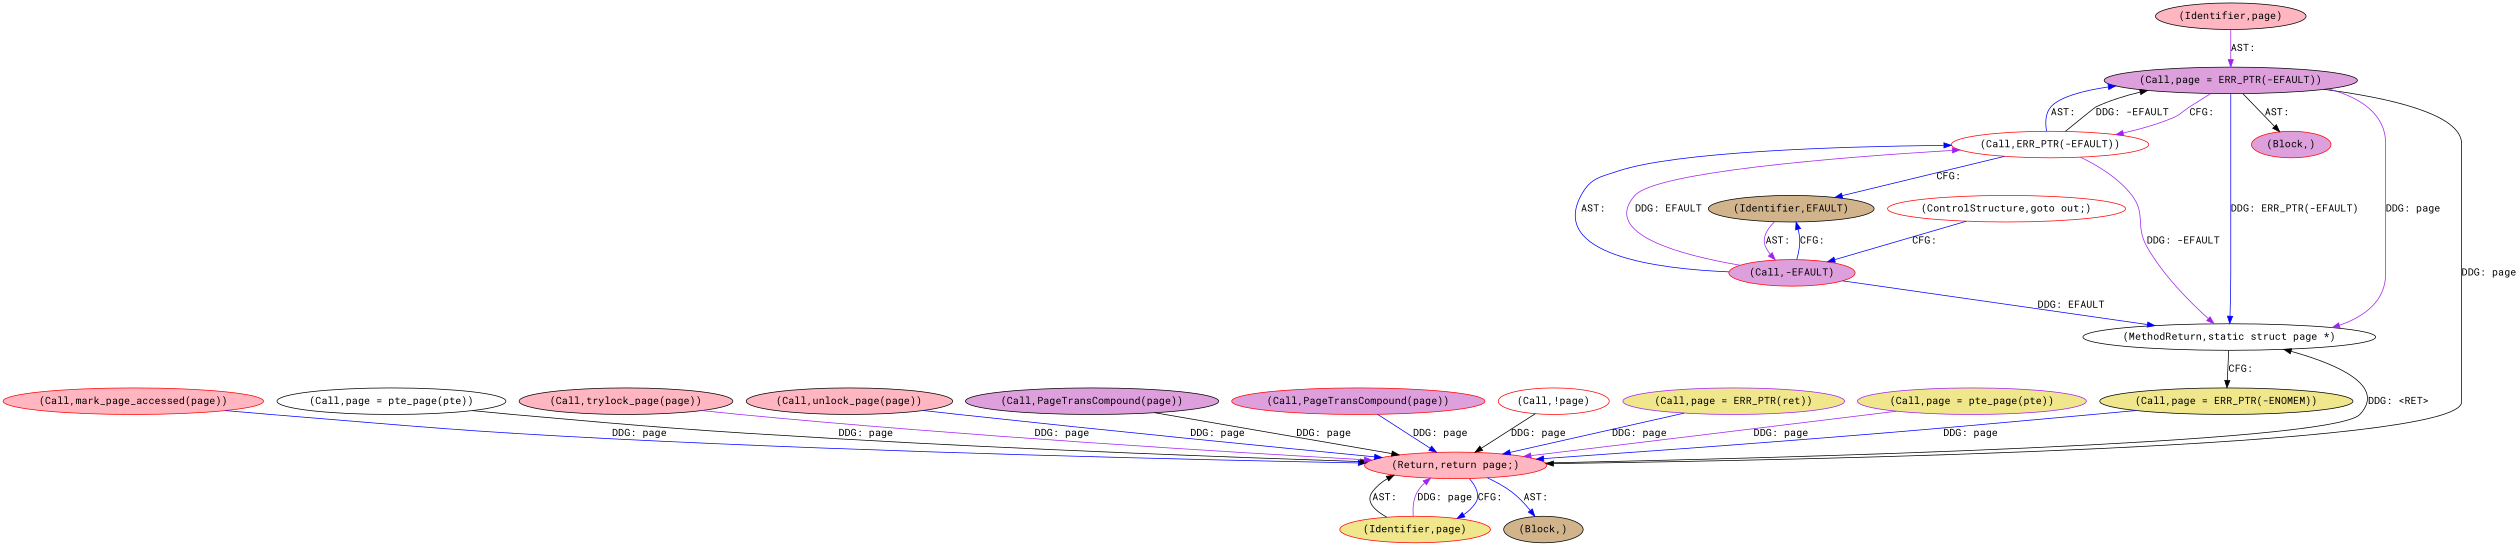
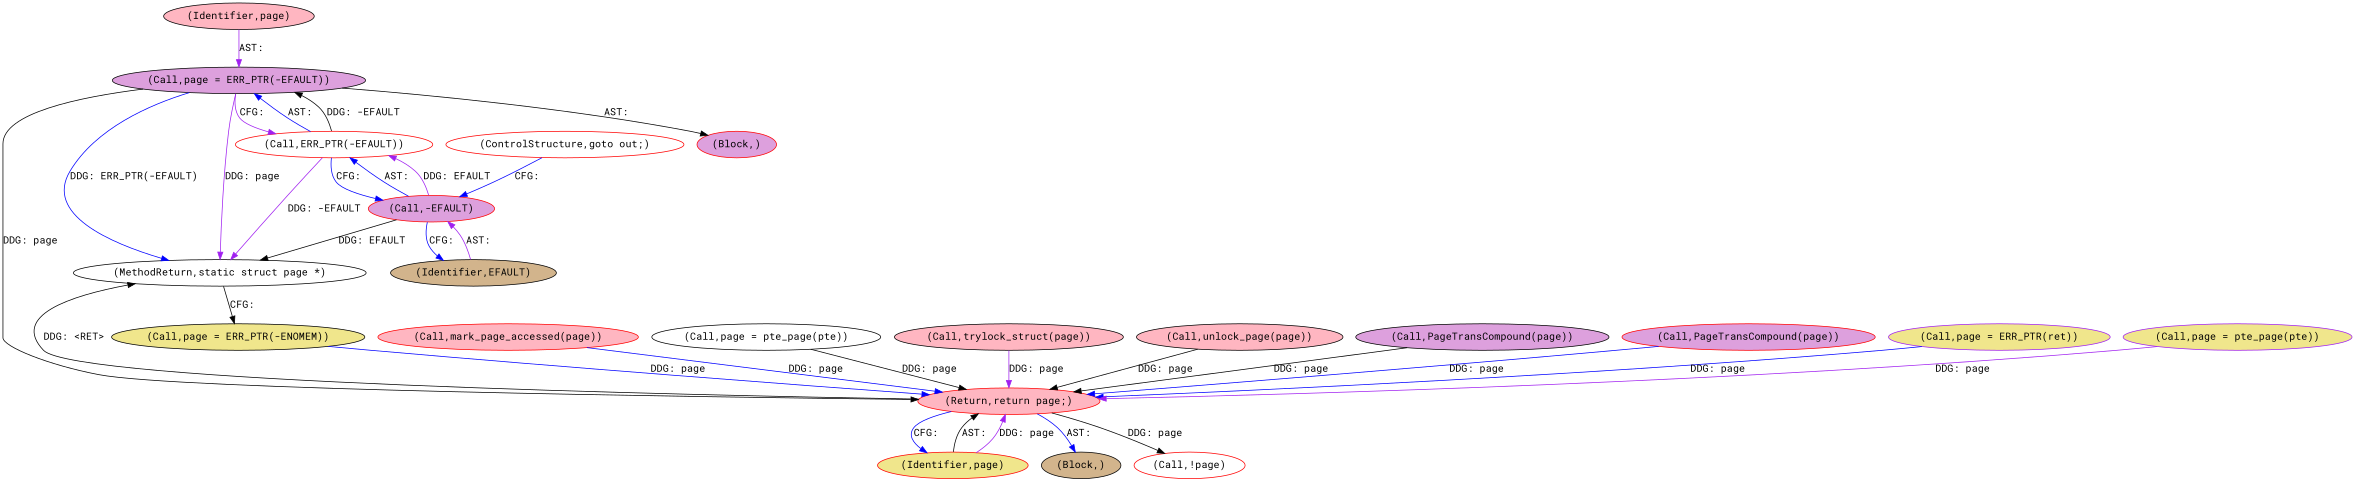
(1923, 176) -> (343, 188)
(1995, 303) -> (332, 239)
(626, 401) -> (1009, 337)
(1508, 431) -> (1106, 430)
(1149, 434) -> (1127, 368)
